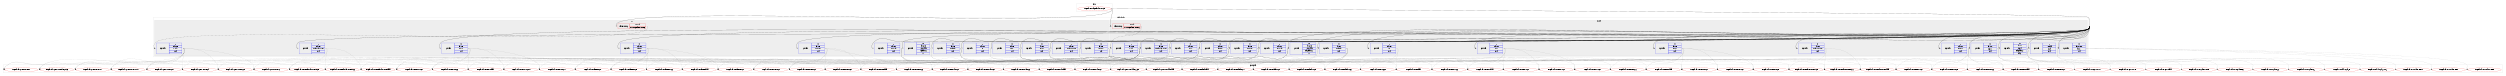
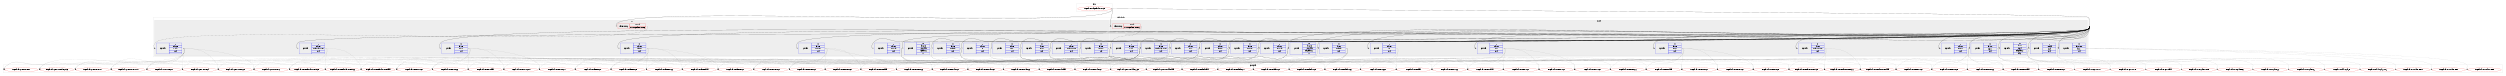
(164, 70) -> (164, 70)
